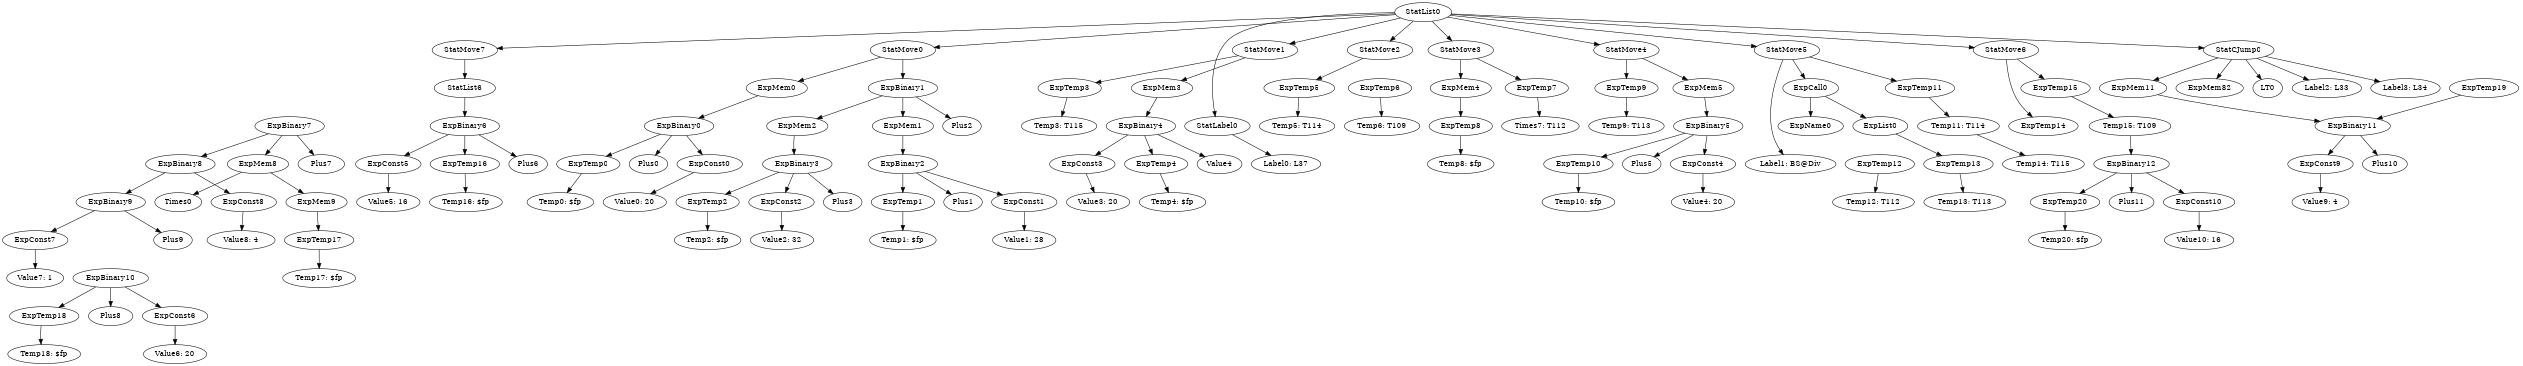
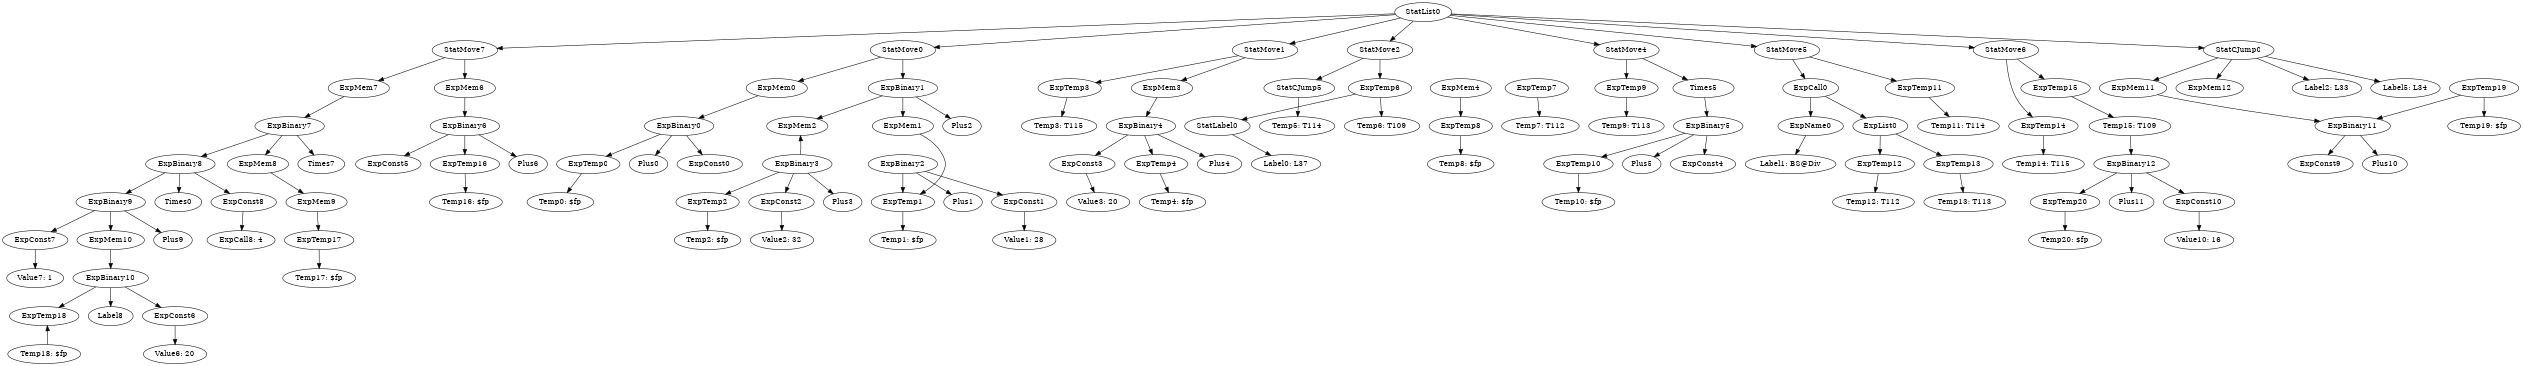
(1249, 29) -> (1304, 106)
(1461, 50) -> none
none -> (1380, 67)
none -> (359, 88)
(465, 88) -> (465, 88)
(1299, 88) -> (1299, 88)
(1704, 88) -> (1704, 88)
(2210, 88) -> (2210, 88)
(2268, 88) -> none
(2405, 88) -> (2405, 88)
(1771, 105) -> (1802, 143)
(1540, 126) -> (1540, 126)
none -> (2484, 126)
(794, 142) -> (801, 148)
(903, 143) -> (945, 161)
none -> (1880, 143)
(1999, 144) -> (2043, 143)
(321, 164) -> (321, 164)
(1220, 164) -> (1220, 164)
(220, 182) -> (179, 181)
(388, 202) -> none
(635, 202) -> none
(1703, 202) -> none
(2320, 202) -> none
none -> (111, 240)
(241, 240) -> (241, 240)
(111, 316) -> (111, 316)
(41, 332) -> (48, 338)
